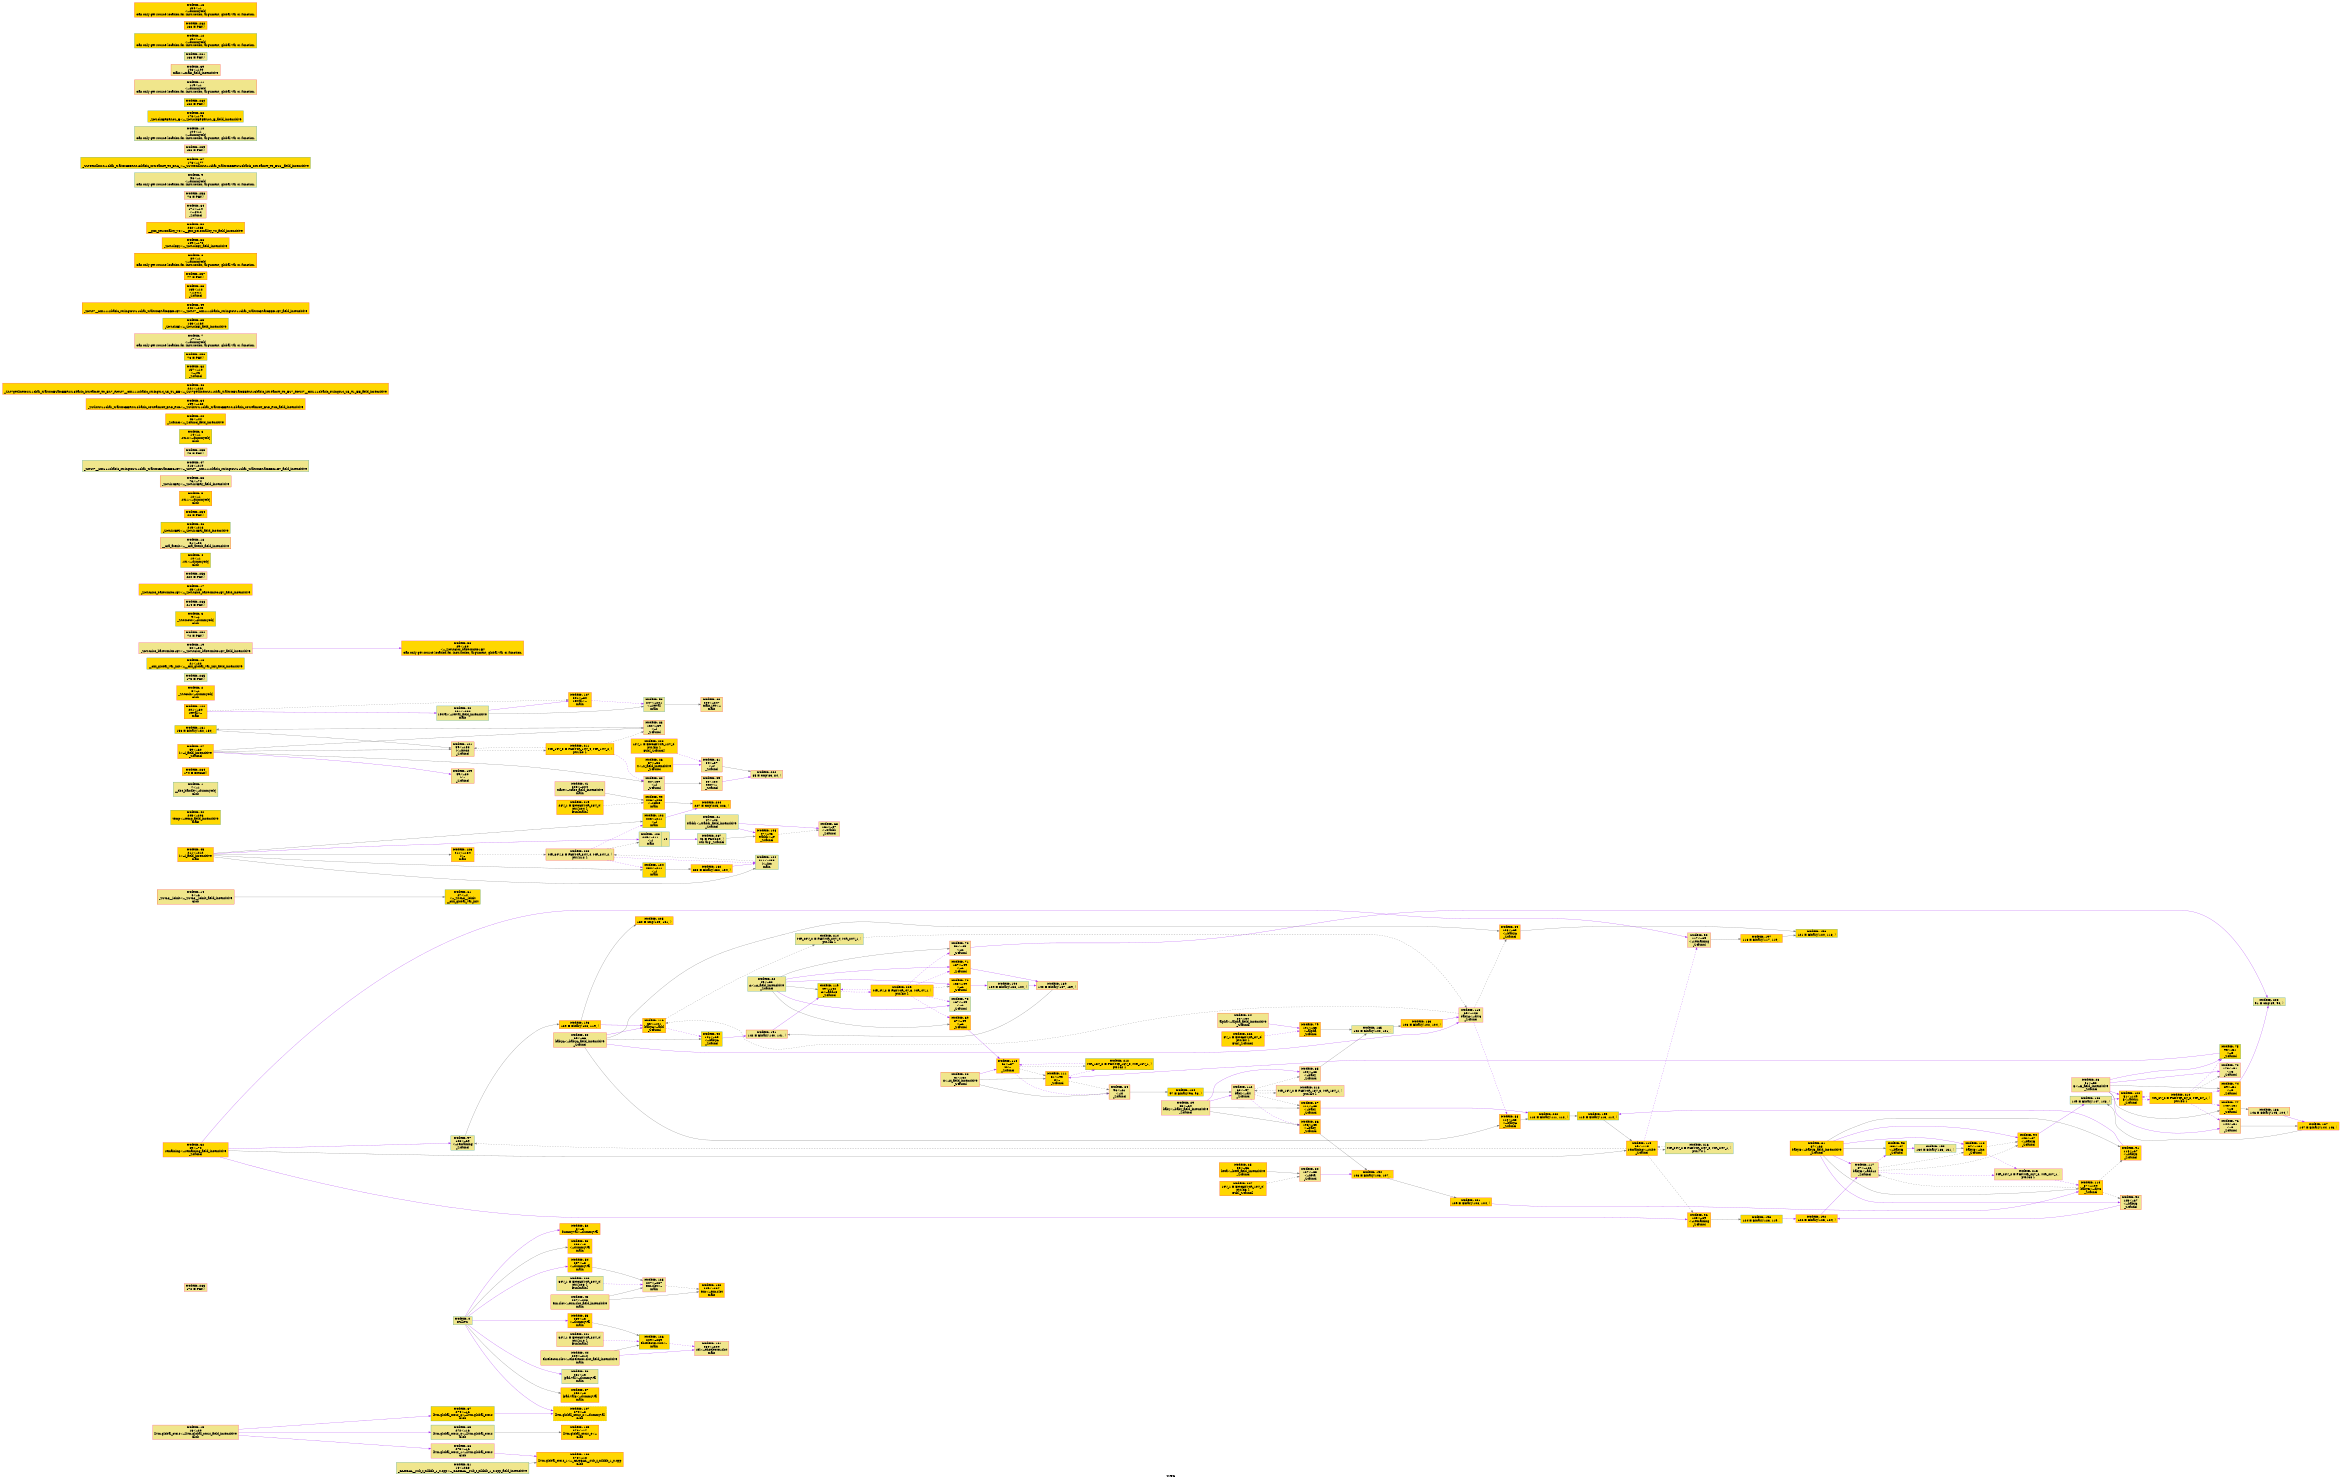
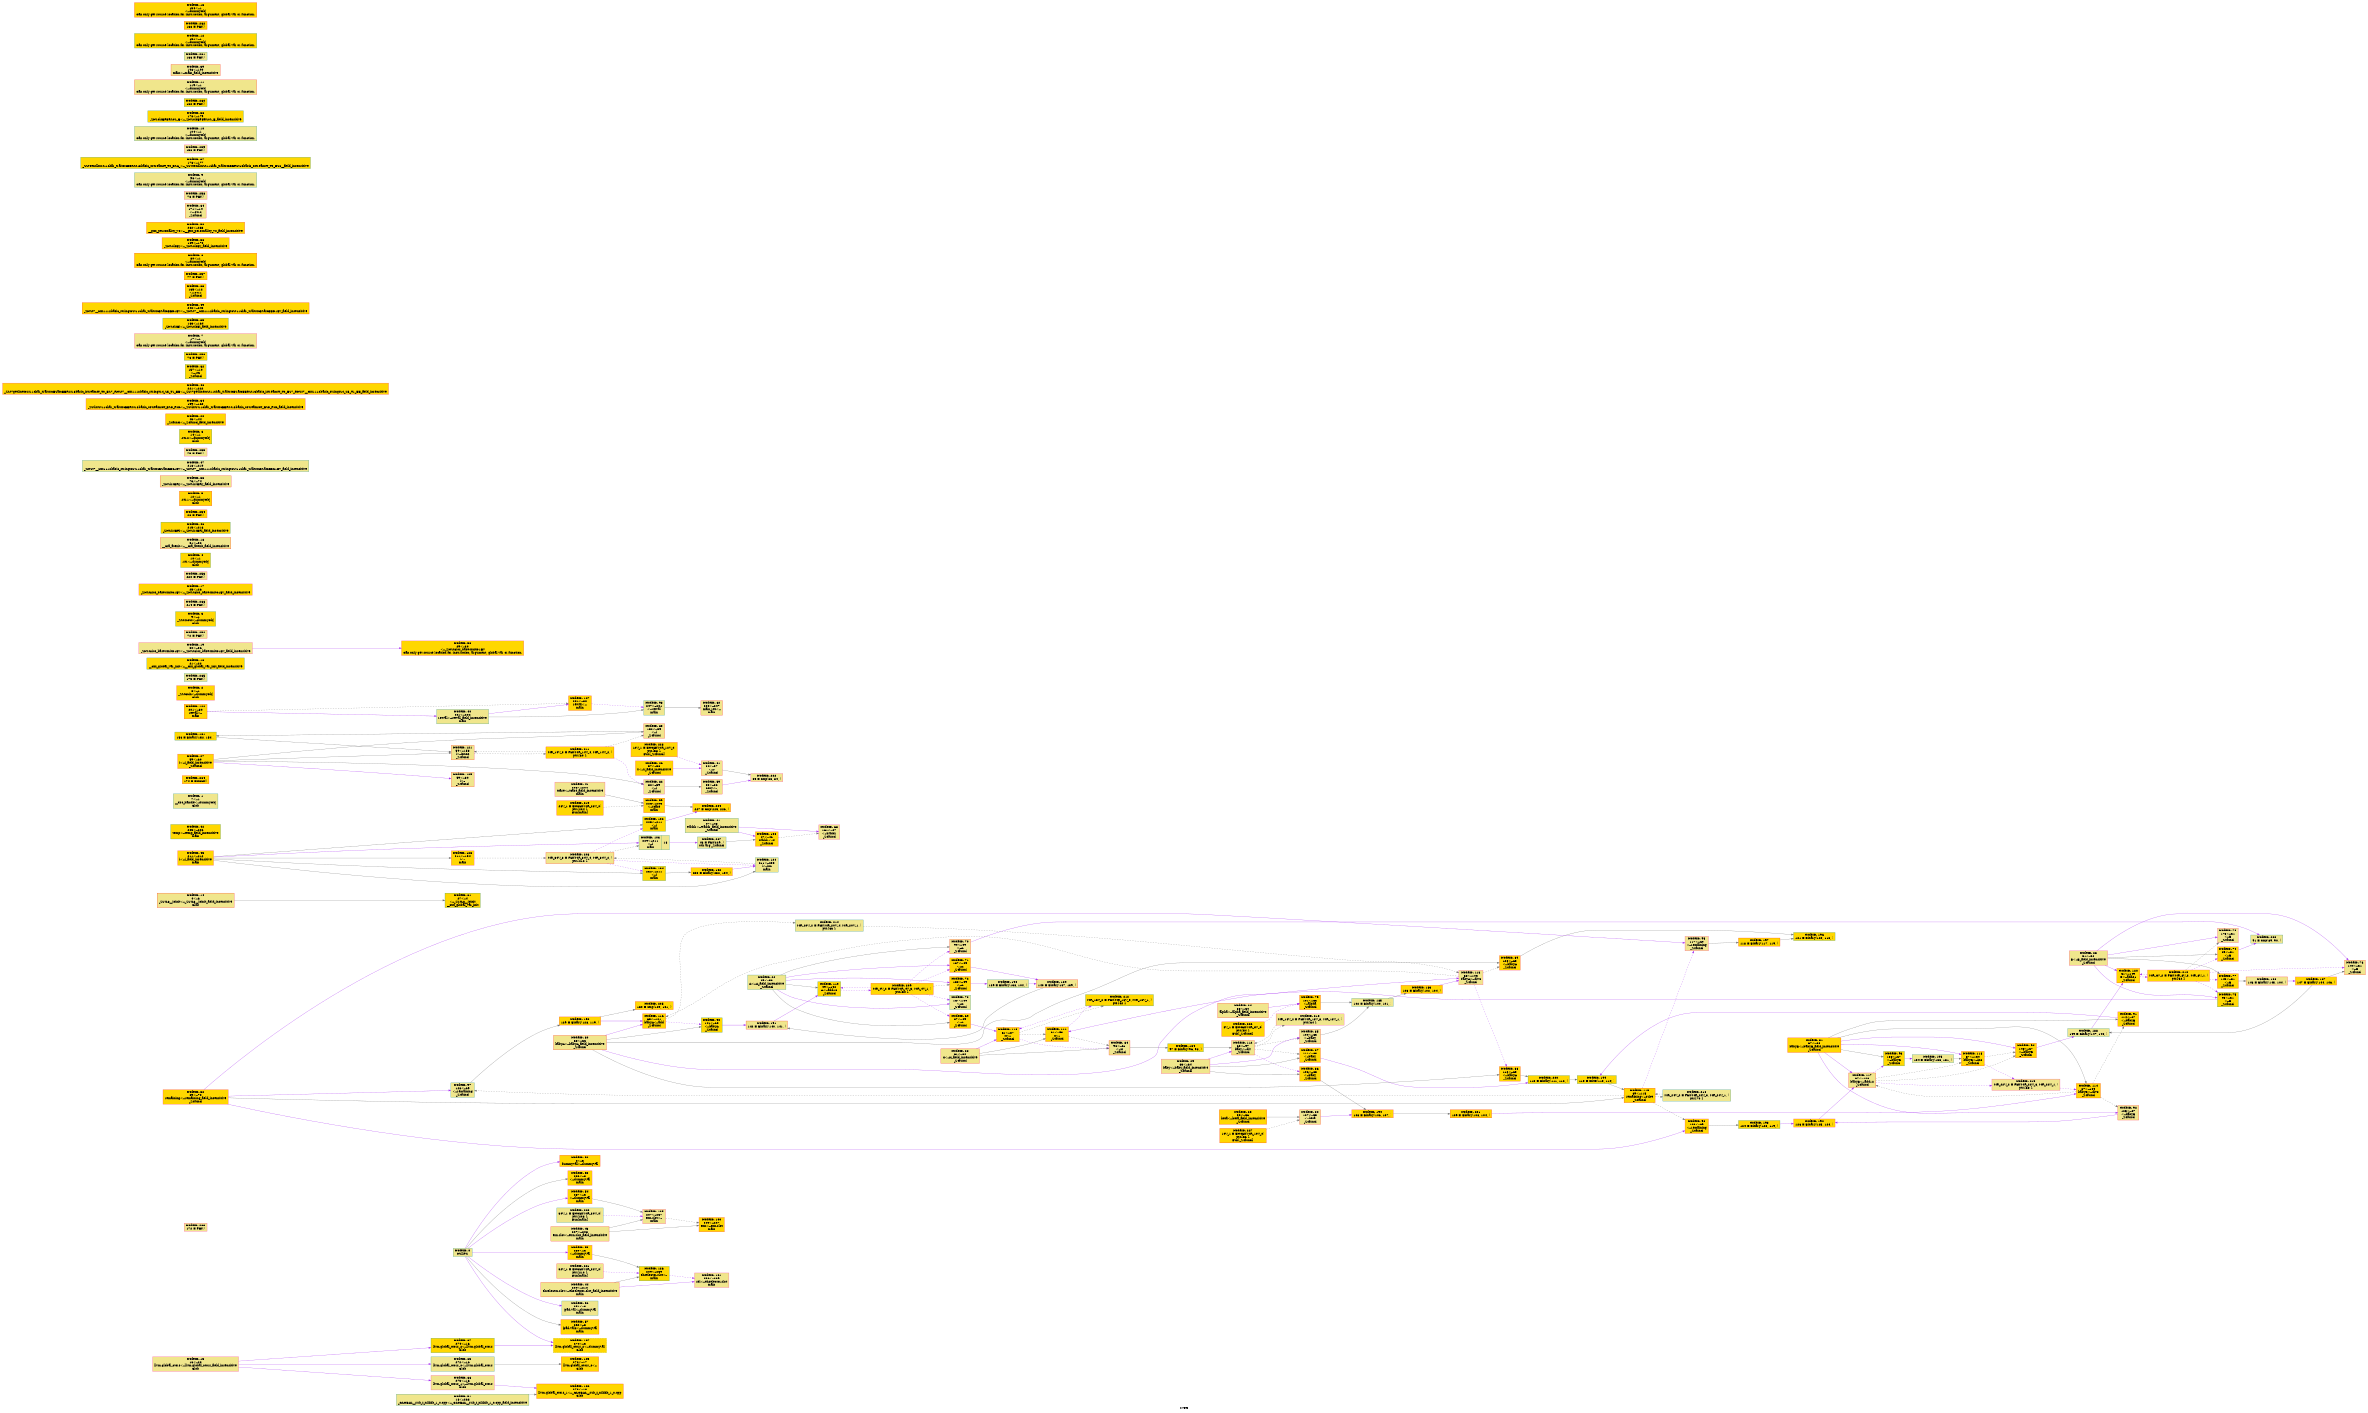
(1598, 1117) -> (1597, 1081)
(2268, 1126) -> (2335, 974)
